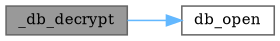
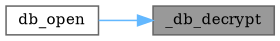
(147, 20) -> (118, 20)
